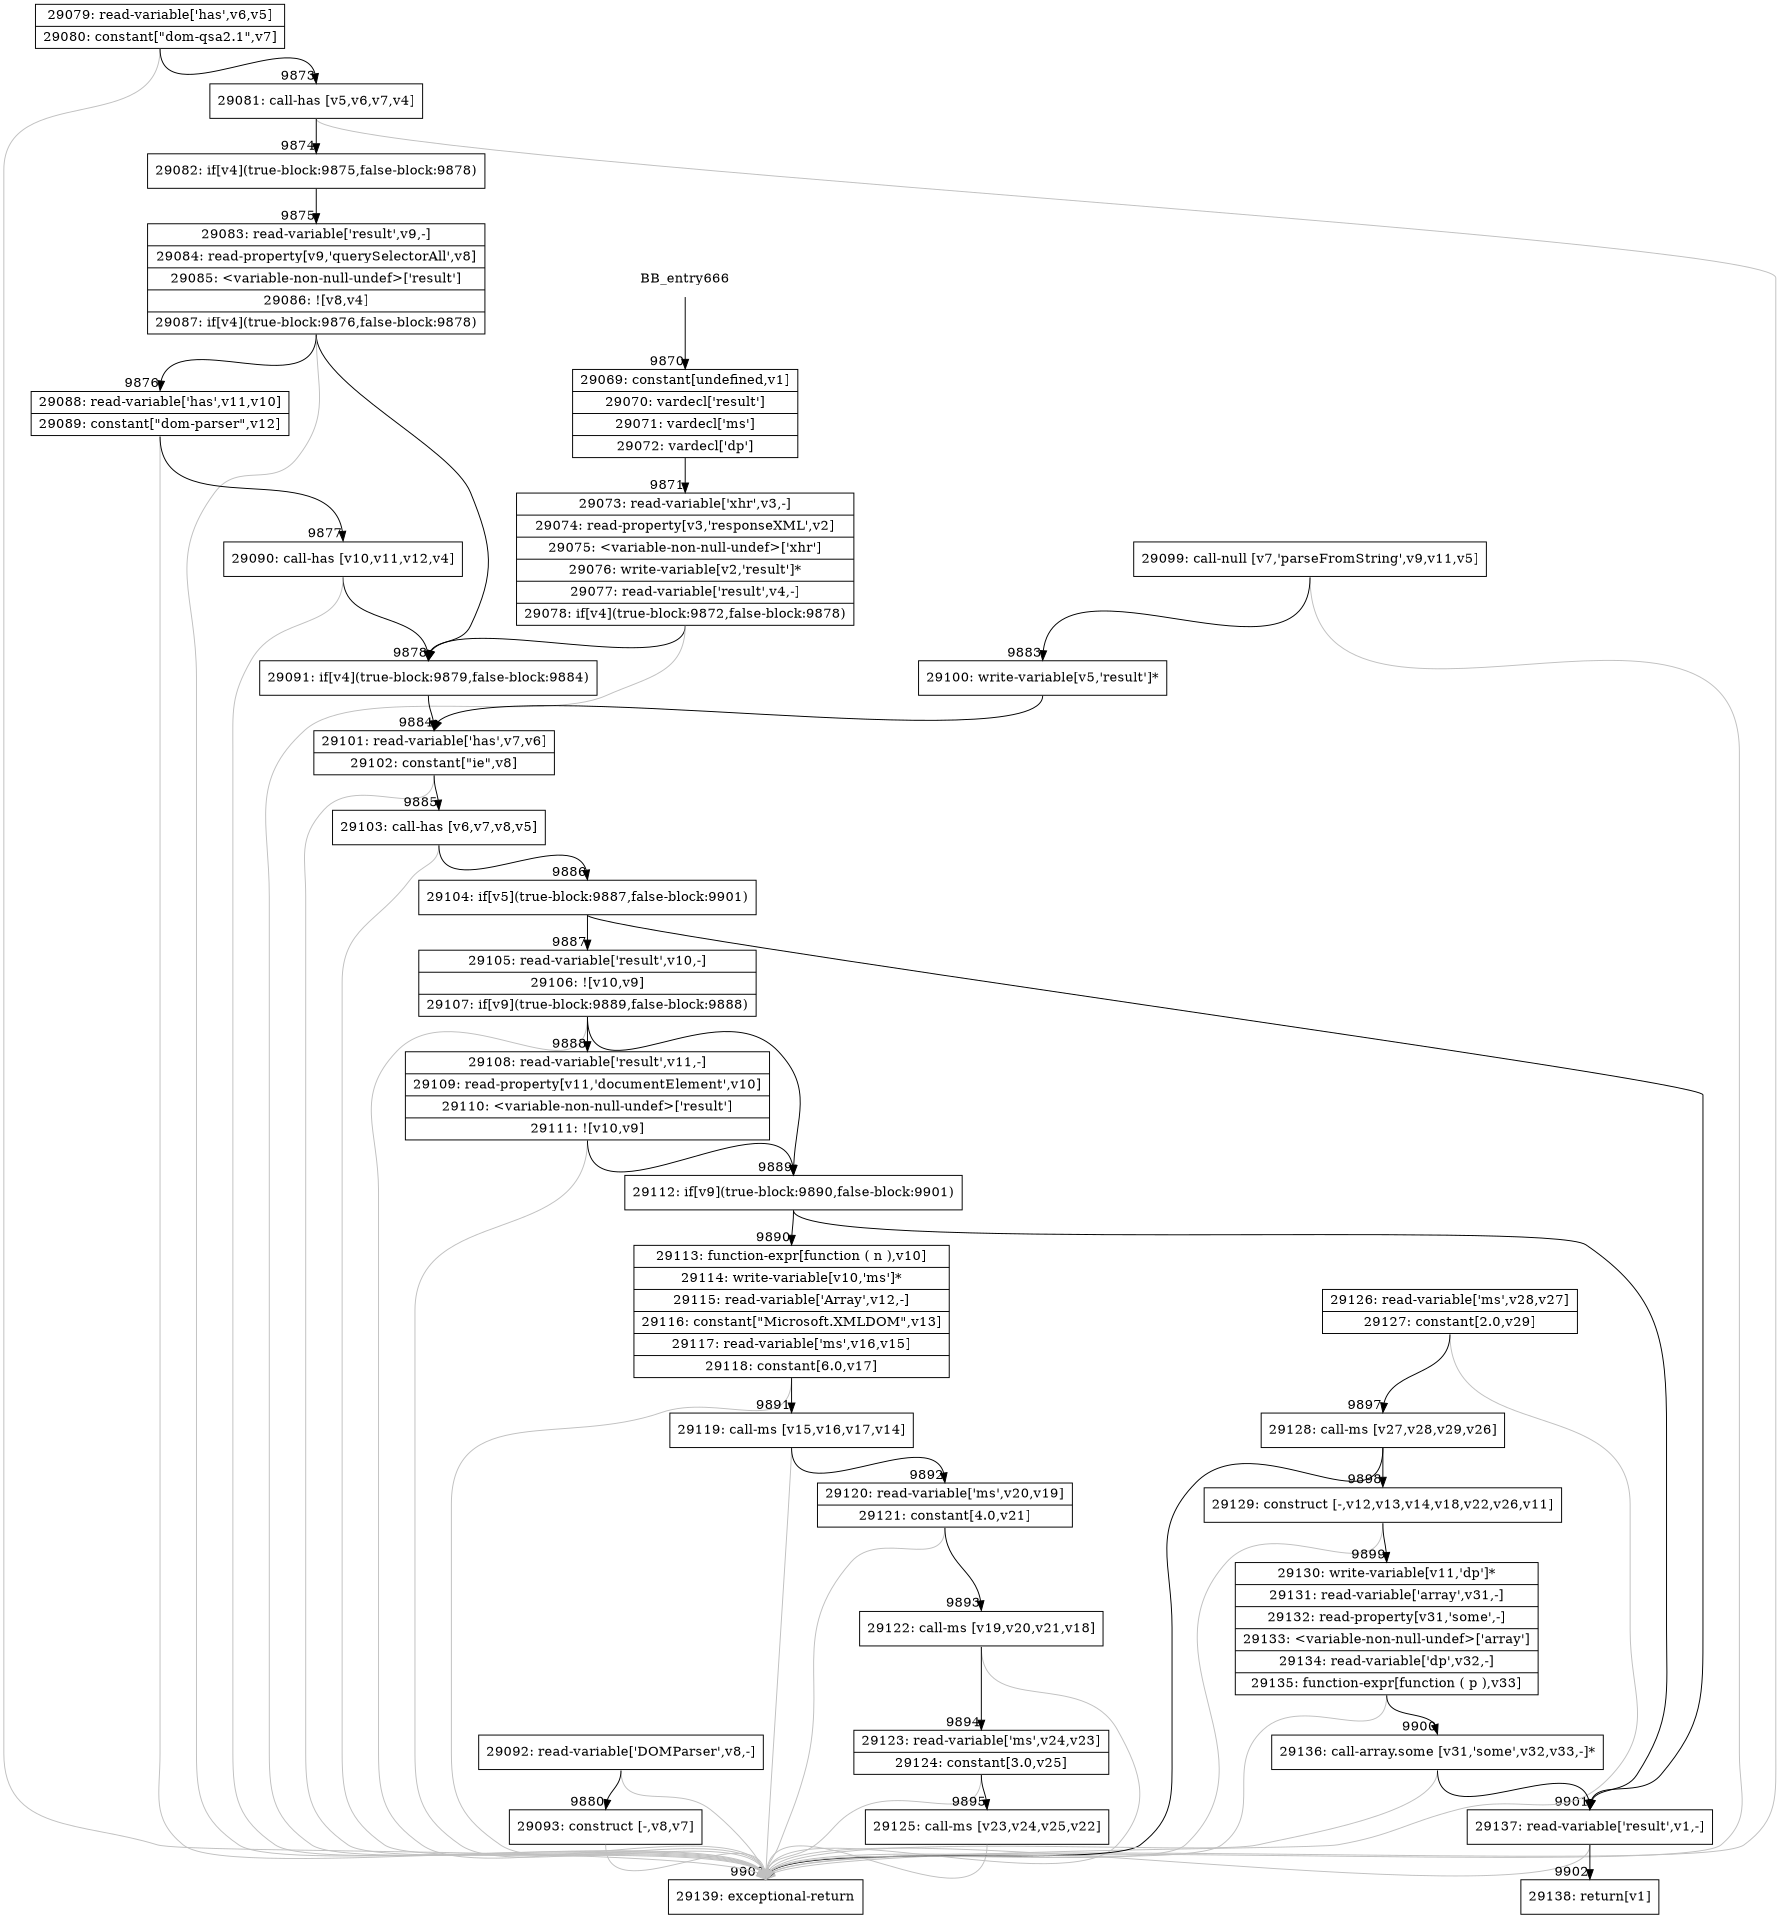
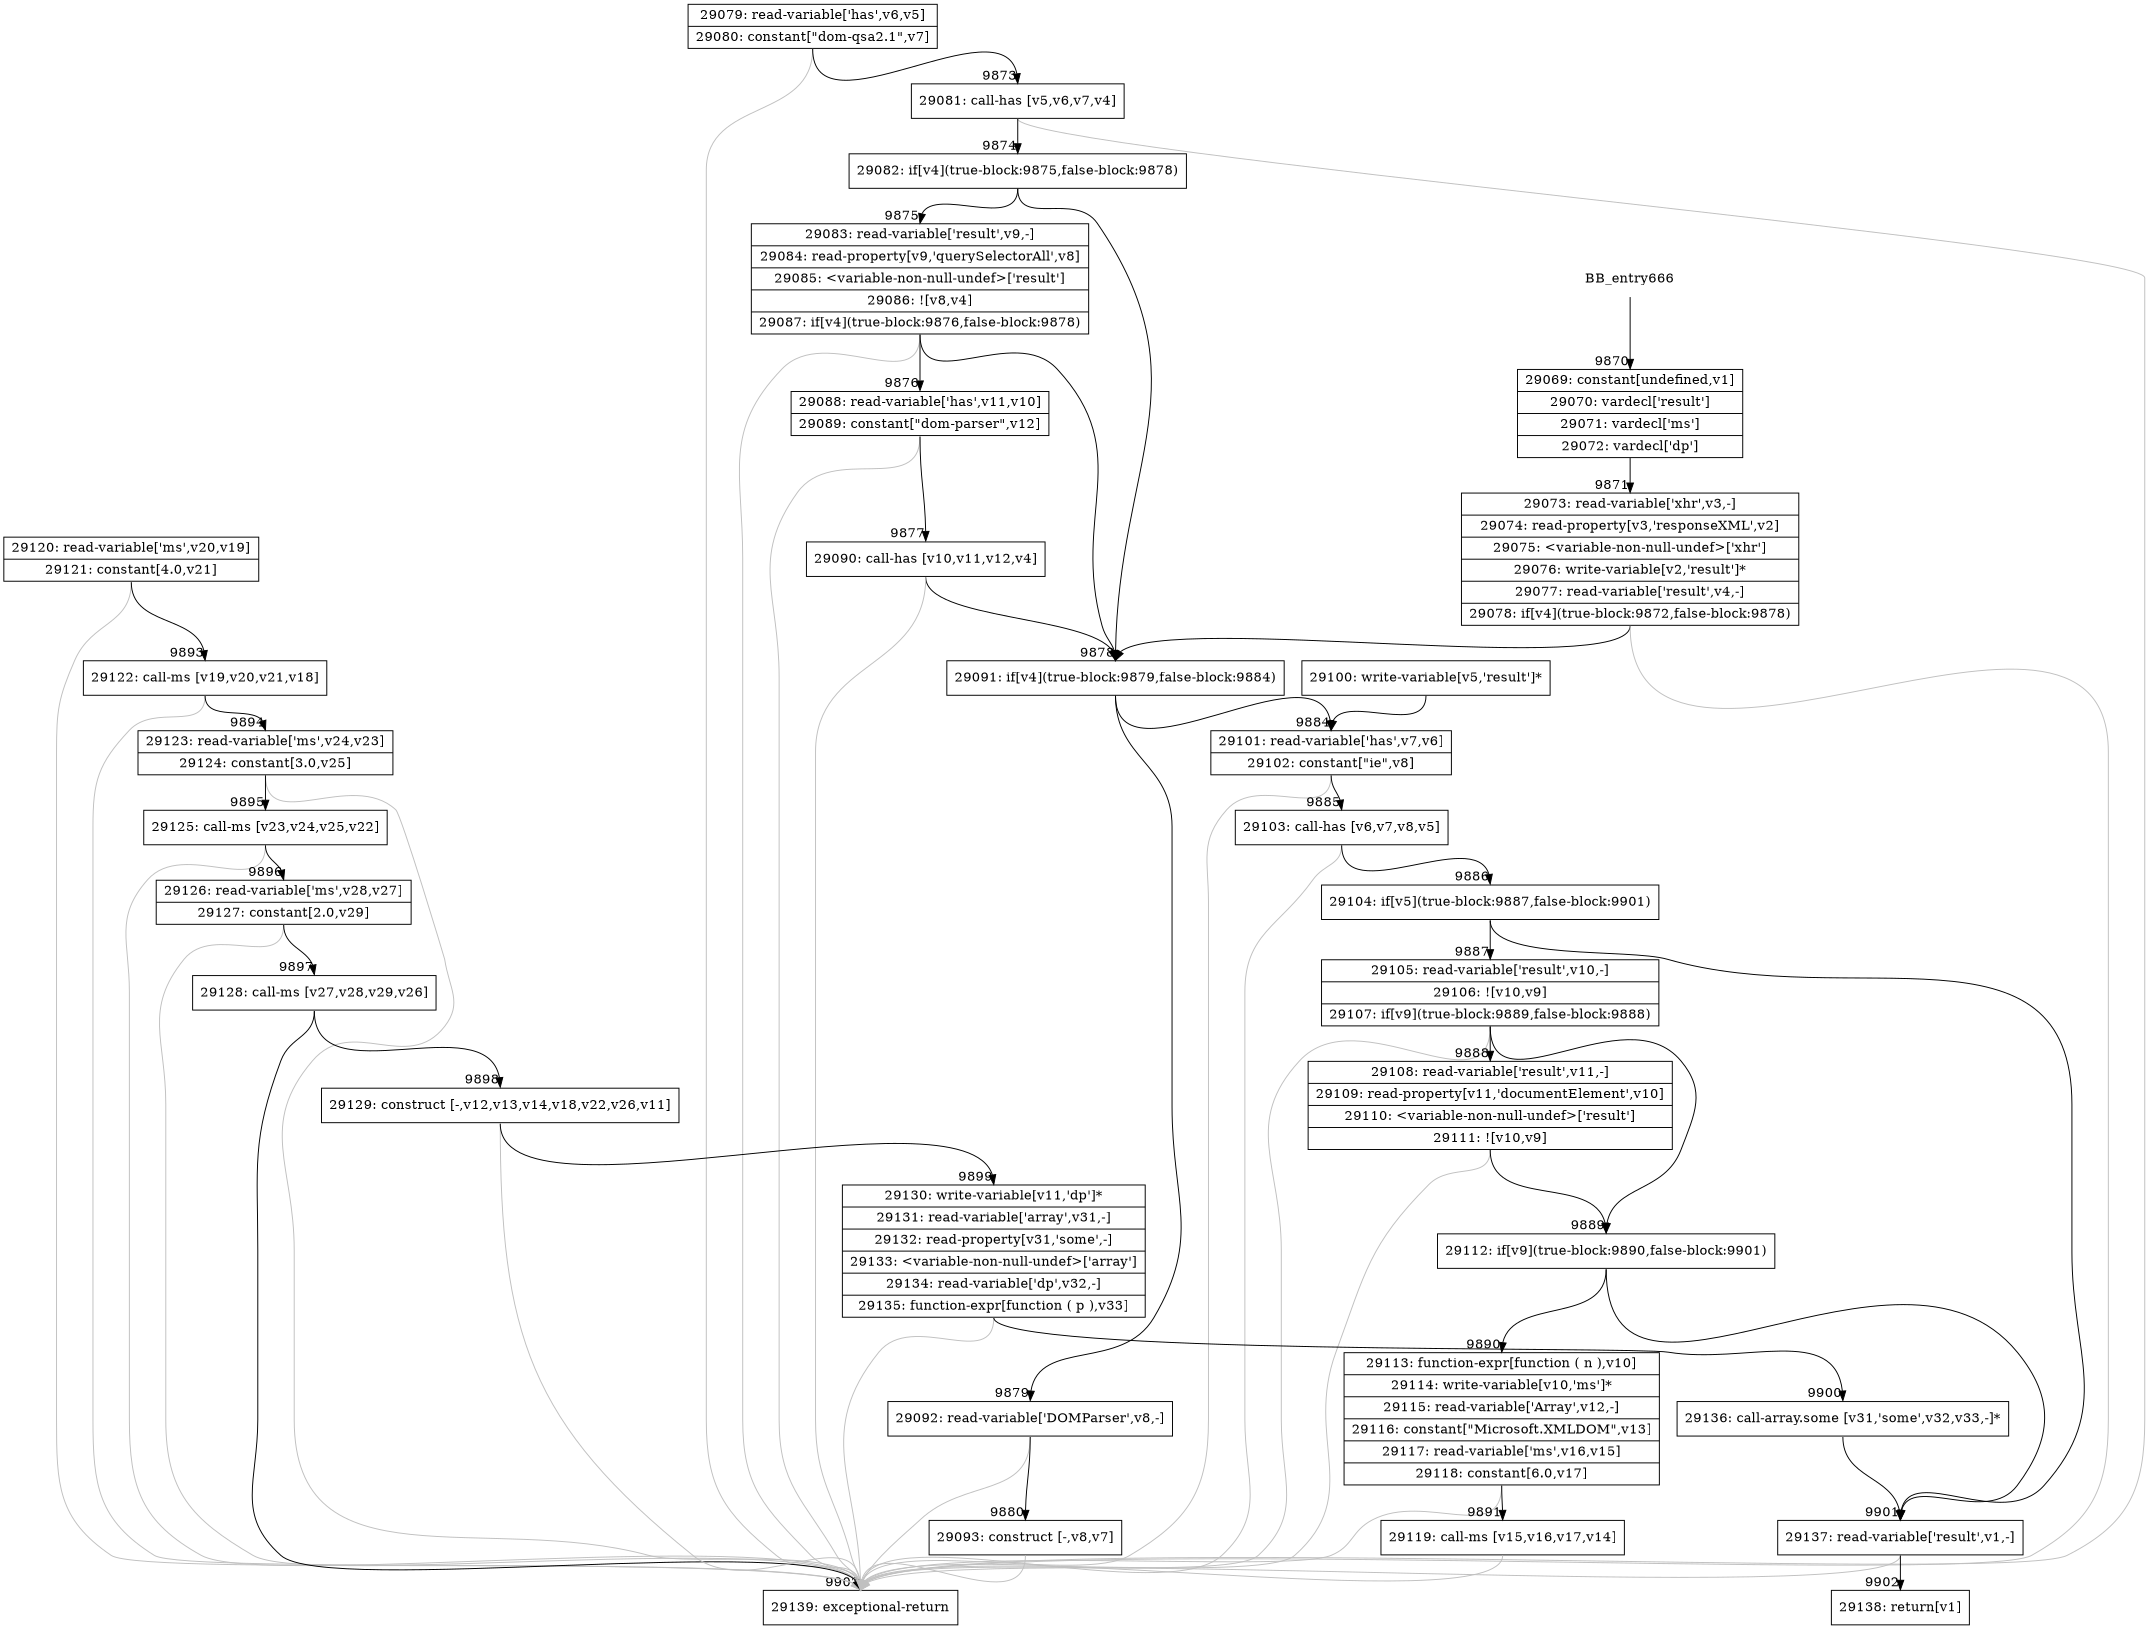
none -> (1151, 385)
(1310, 559) -> none
none -> (271, 859)
none -> (1172, 1077)
(864, 1466) -> none
(1027, 1846) -> none
